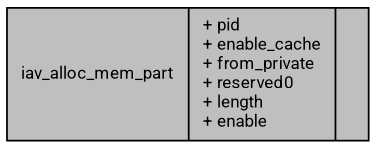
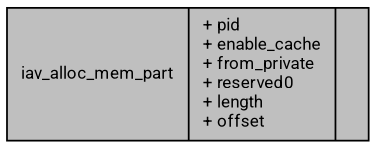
(235, 121) -> (234, 121)
